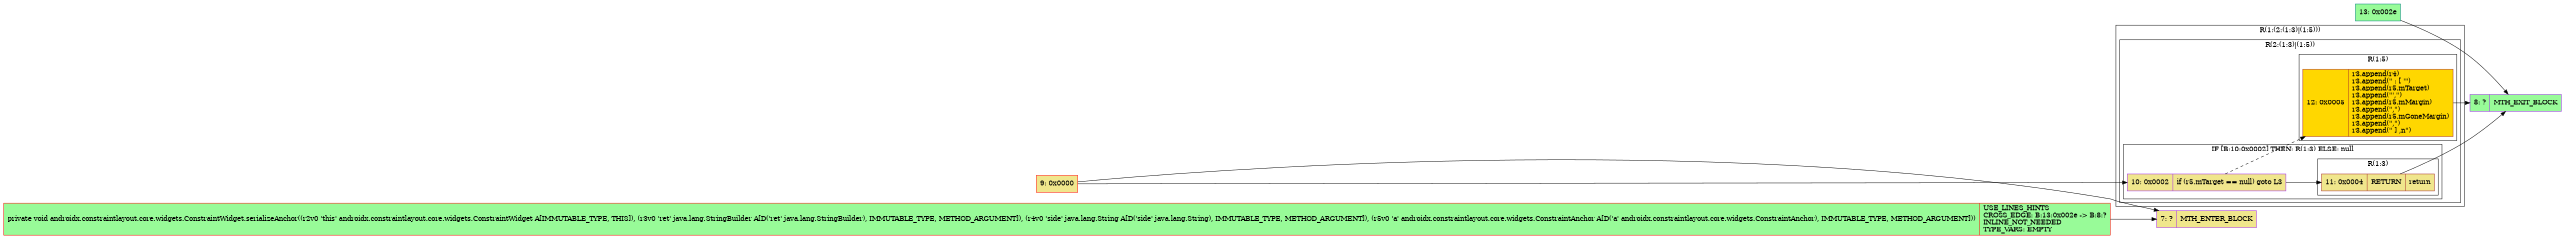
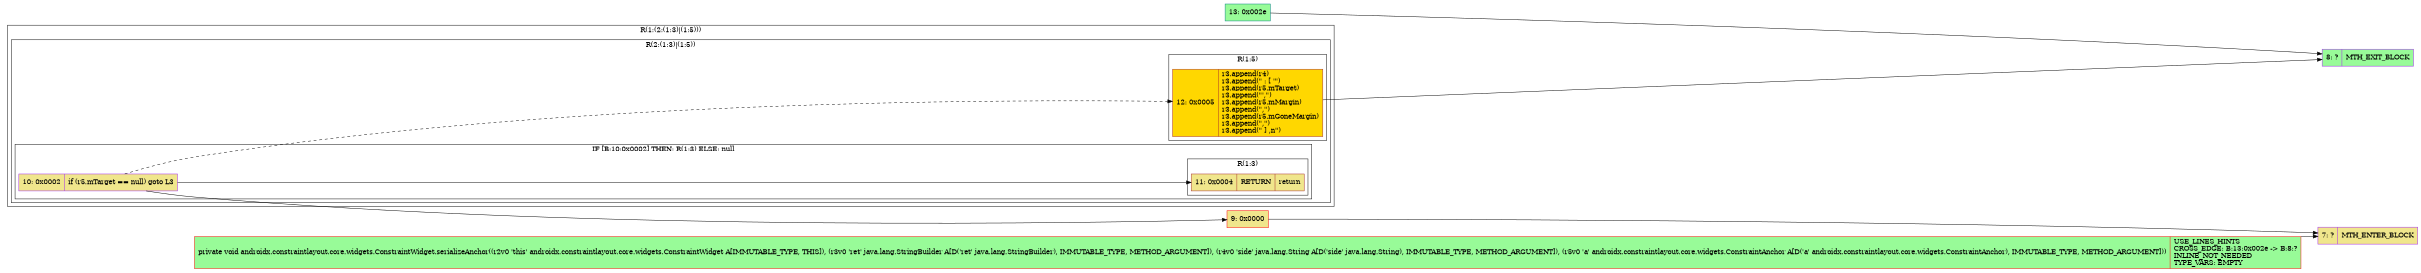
(2454, 149) -> none
(1600, 183) -> (684, 221)
